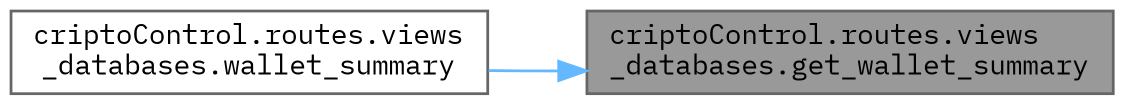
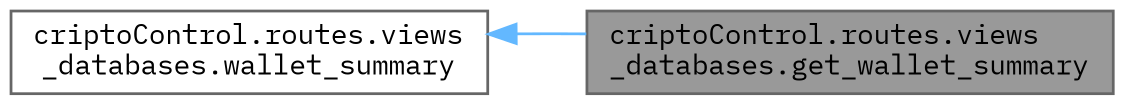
(523, 71) -> (551, 34)
